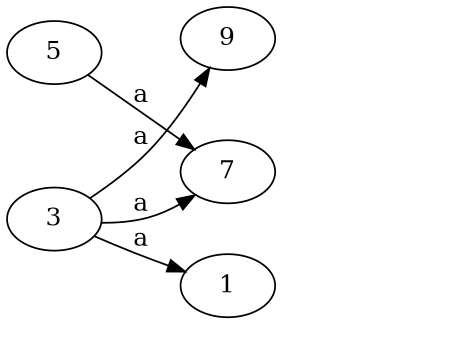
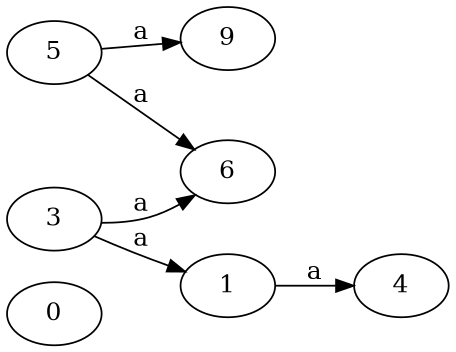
(152, 147) -> (132, 46)
(228, 172) -> (228, 172)
none -> (401, 286)
none -> (54, 314)
